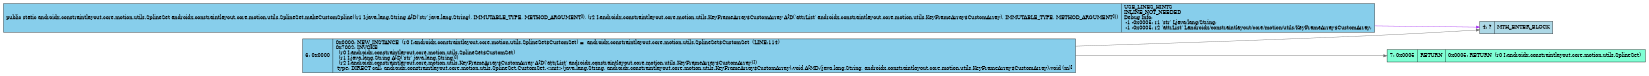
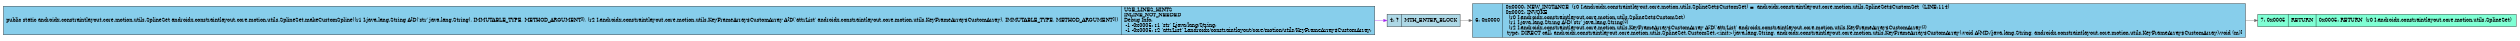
(1276, 39) -> (1465, 20)
(358, 48) -> (1528, 13)
